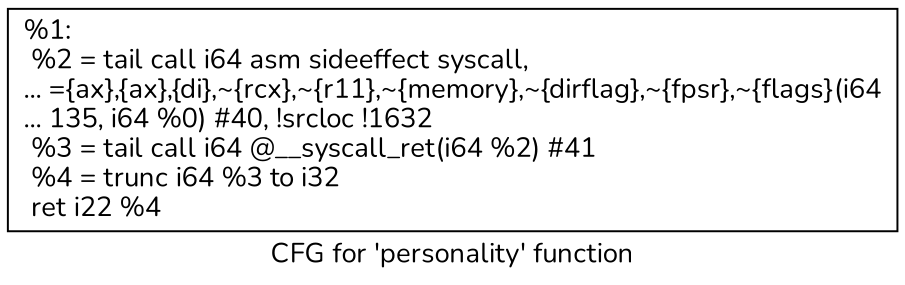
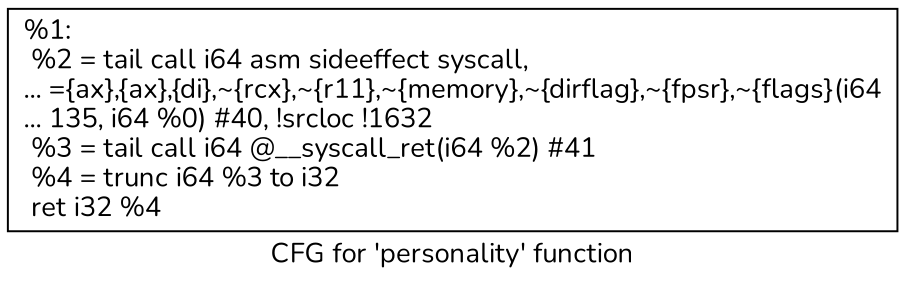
(92, 208) -> (92, 208)
